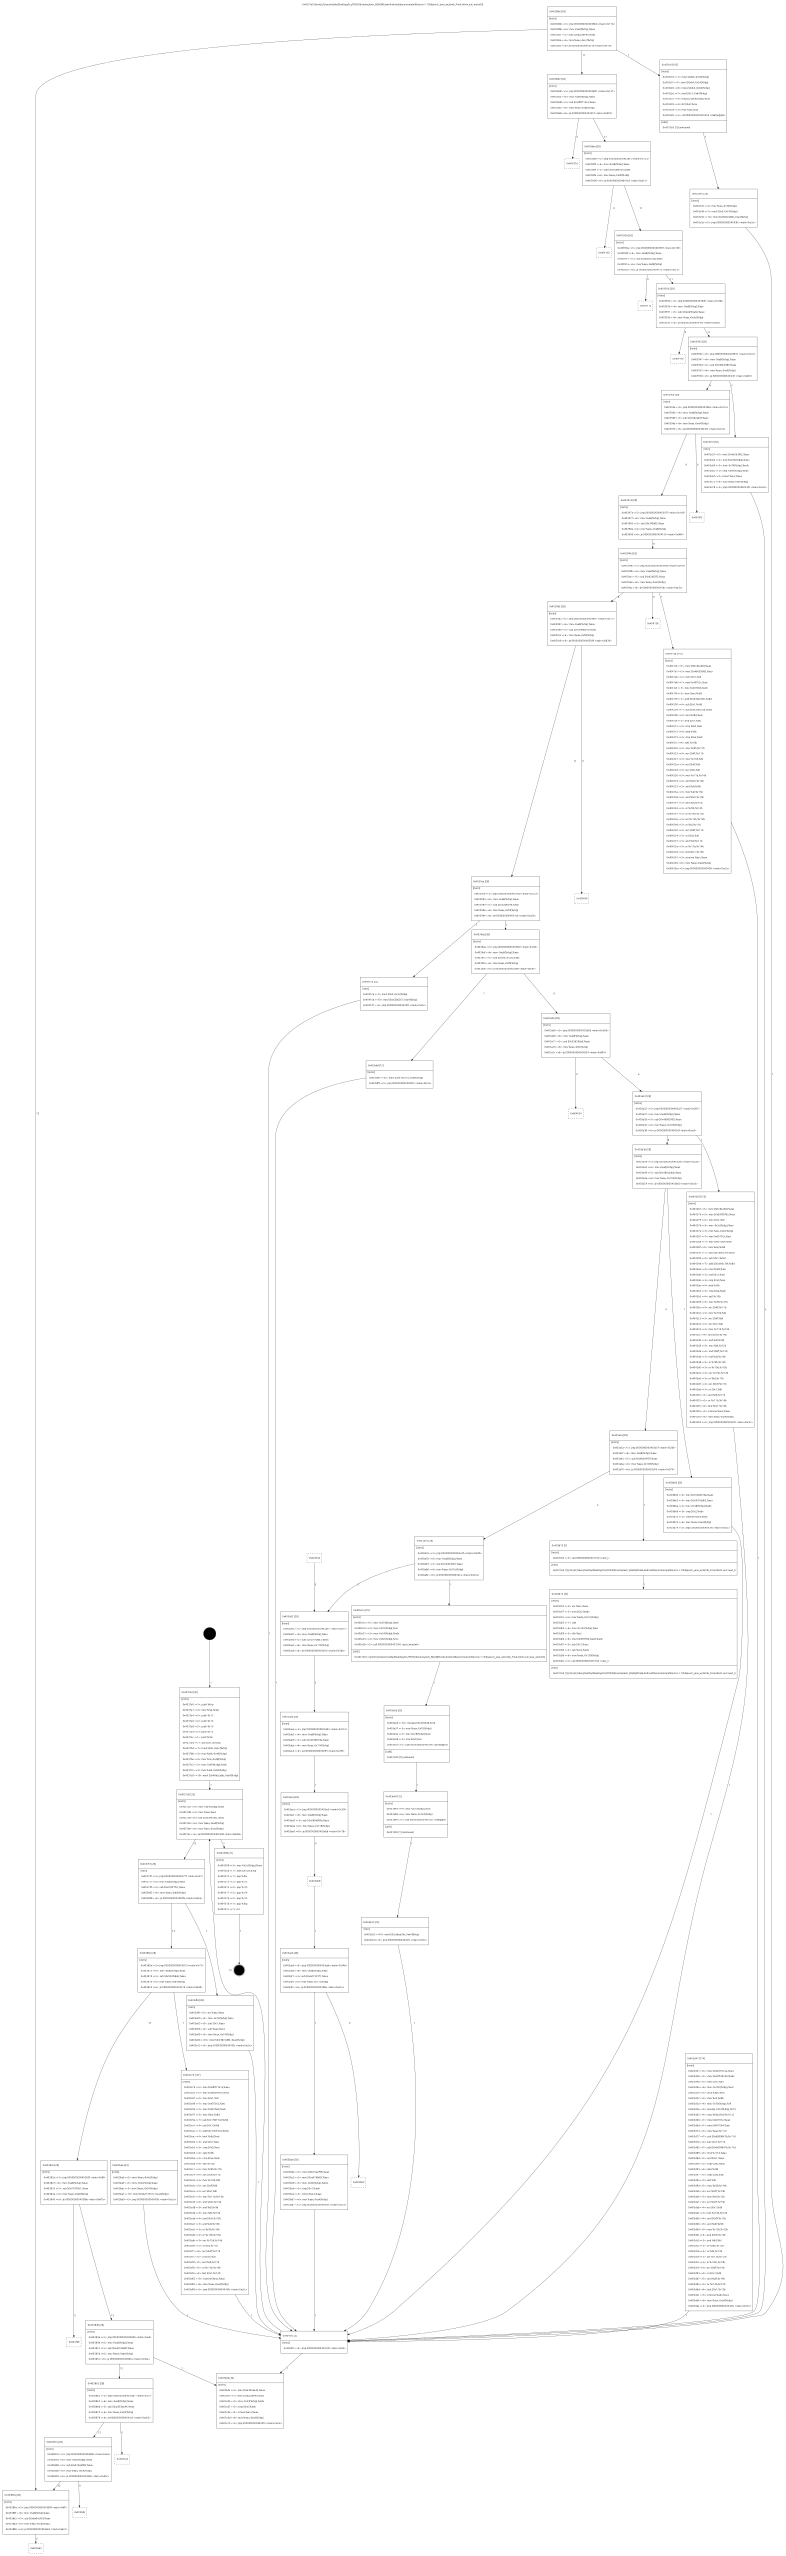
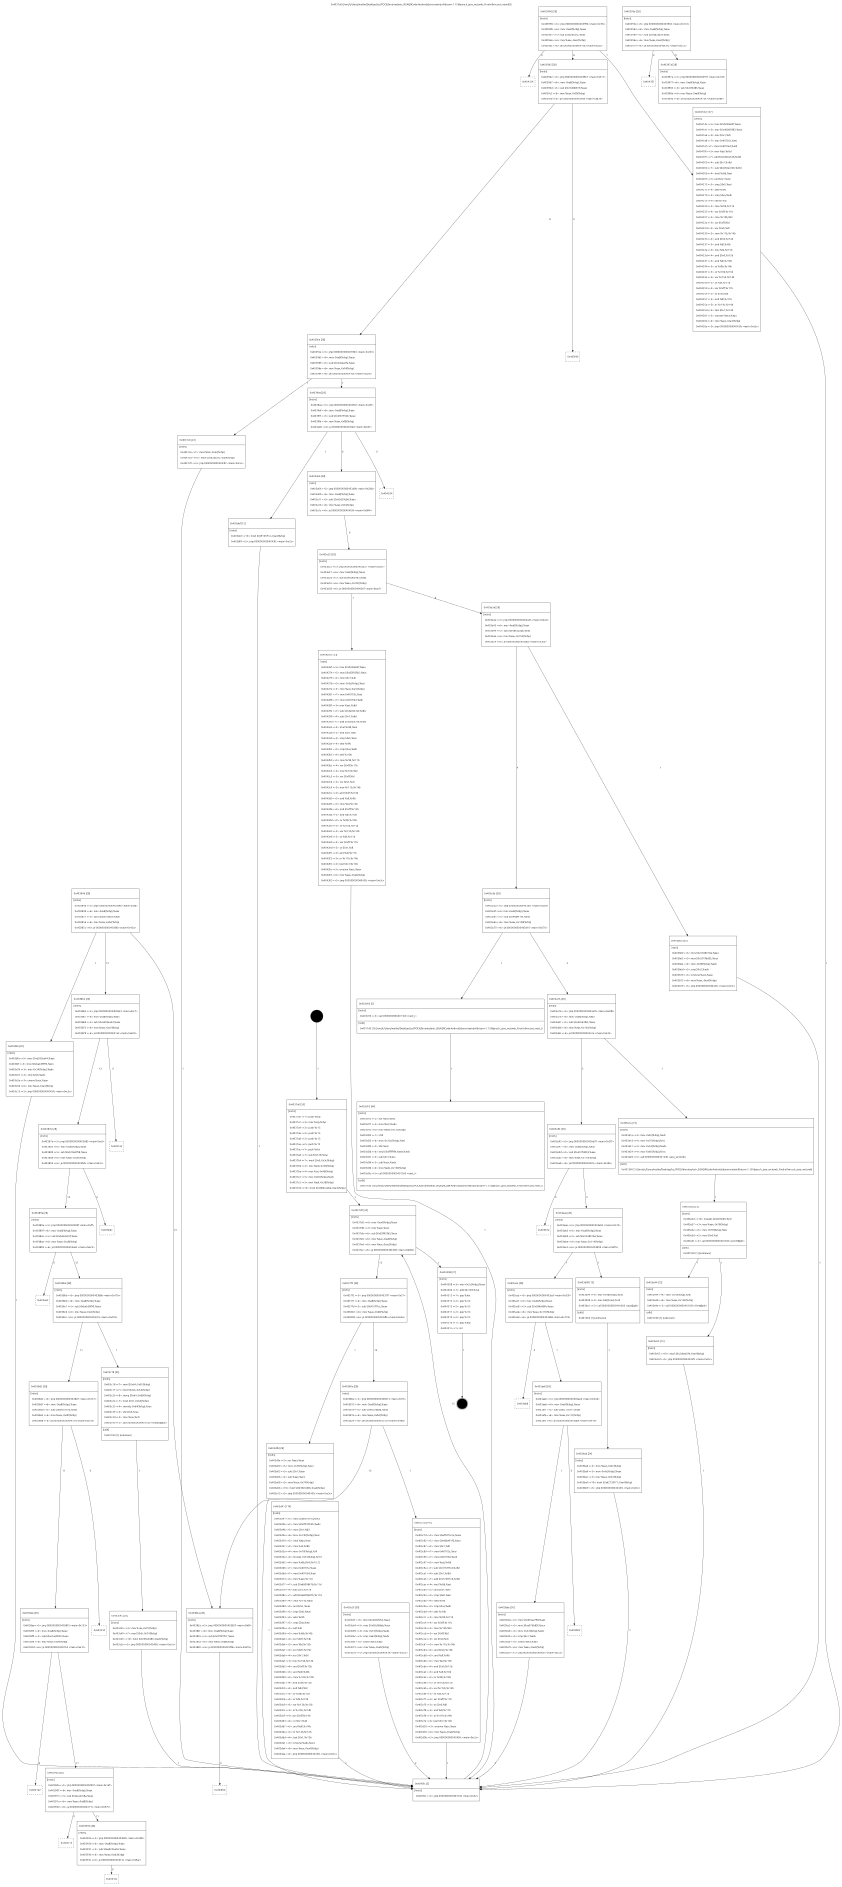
(723, 359) -> none
(653, 543) -> none
(36, 1031) -> (75, 1264)
(576, 1082) -> (371, 459)
none -> (608, 1300)
(314, 1586) -> (555, 1195)
(405, 1876) -> (721, 1298)
(315, 1916) -> (553, 1351)
(95, 2262) -> (173, 1265)
(292, 2363) -> (16, 1627)
